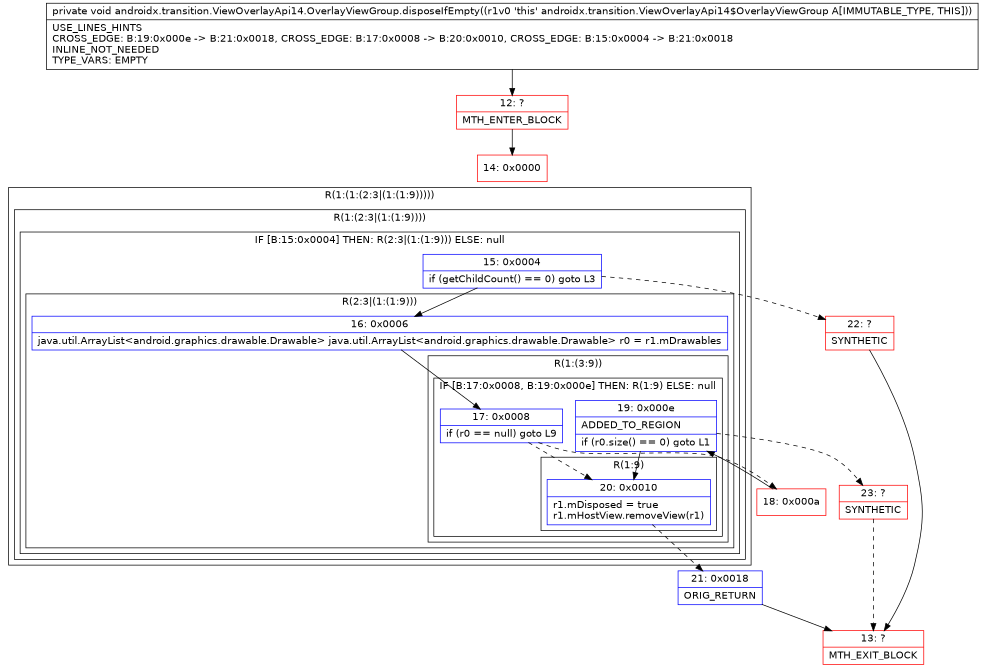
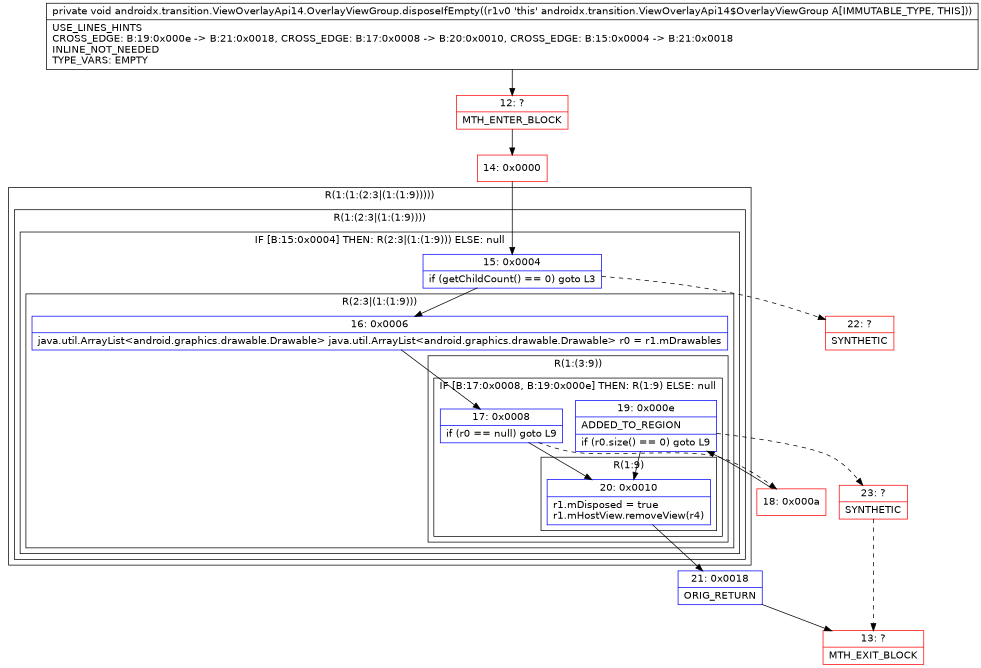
none -> (512, 214)
(646, 442) -> (646, 442)
(561, 462) -> (561, 462)
(920, 486) -> none
(629, 516) -> (629, 516)
(675, 545) -> (675, 545)
